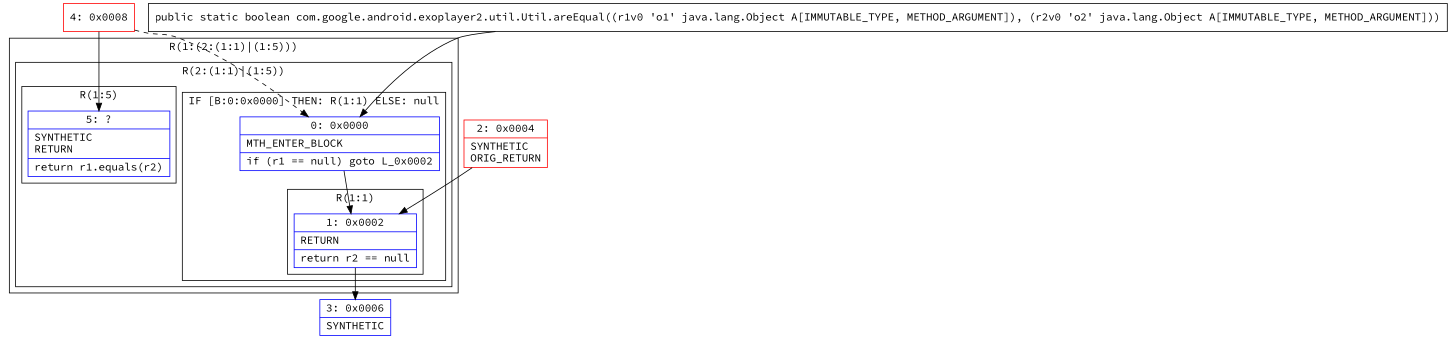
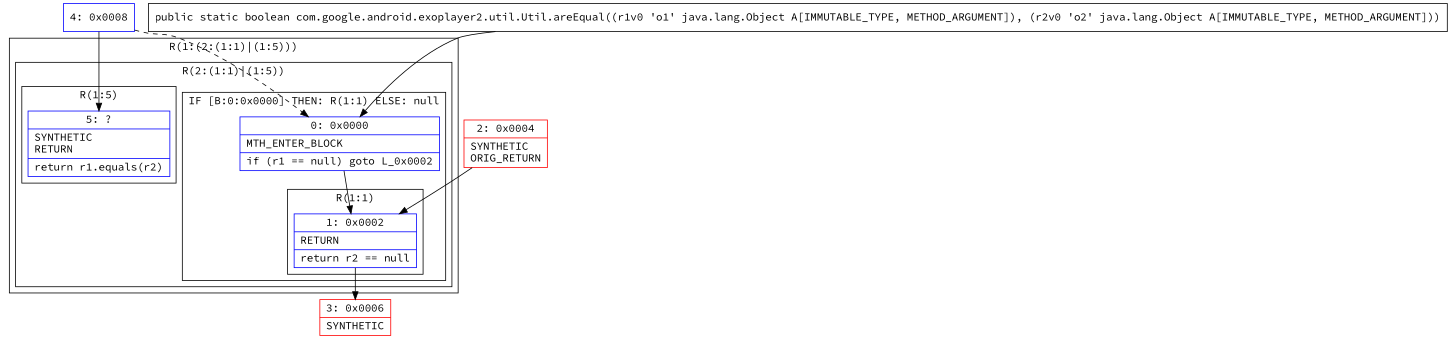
(99, 18) -> (99, 18)
(355, 318) -> (355, 318)
